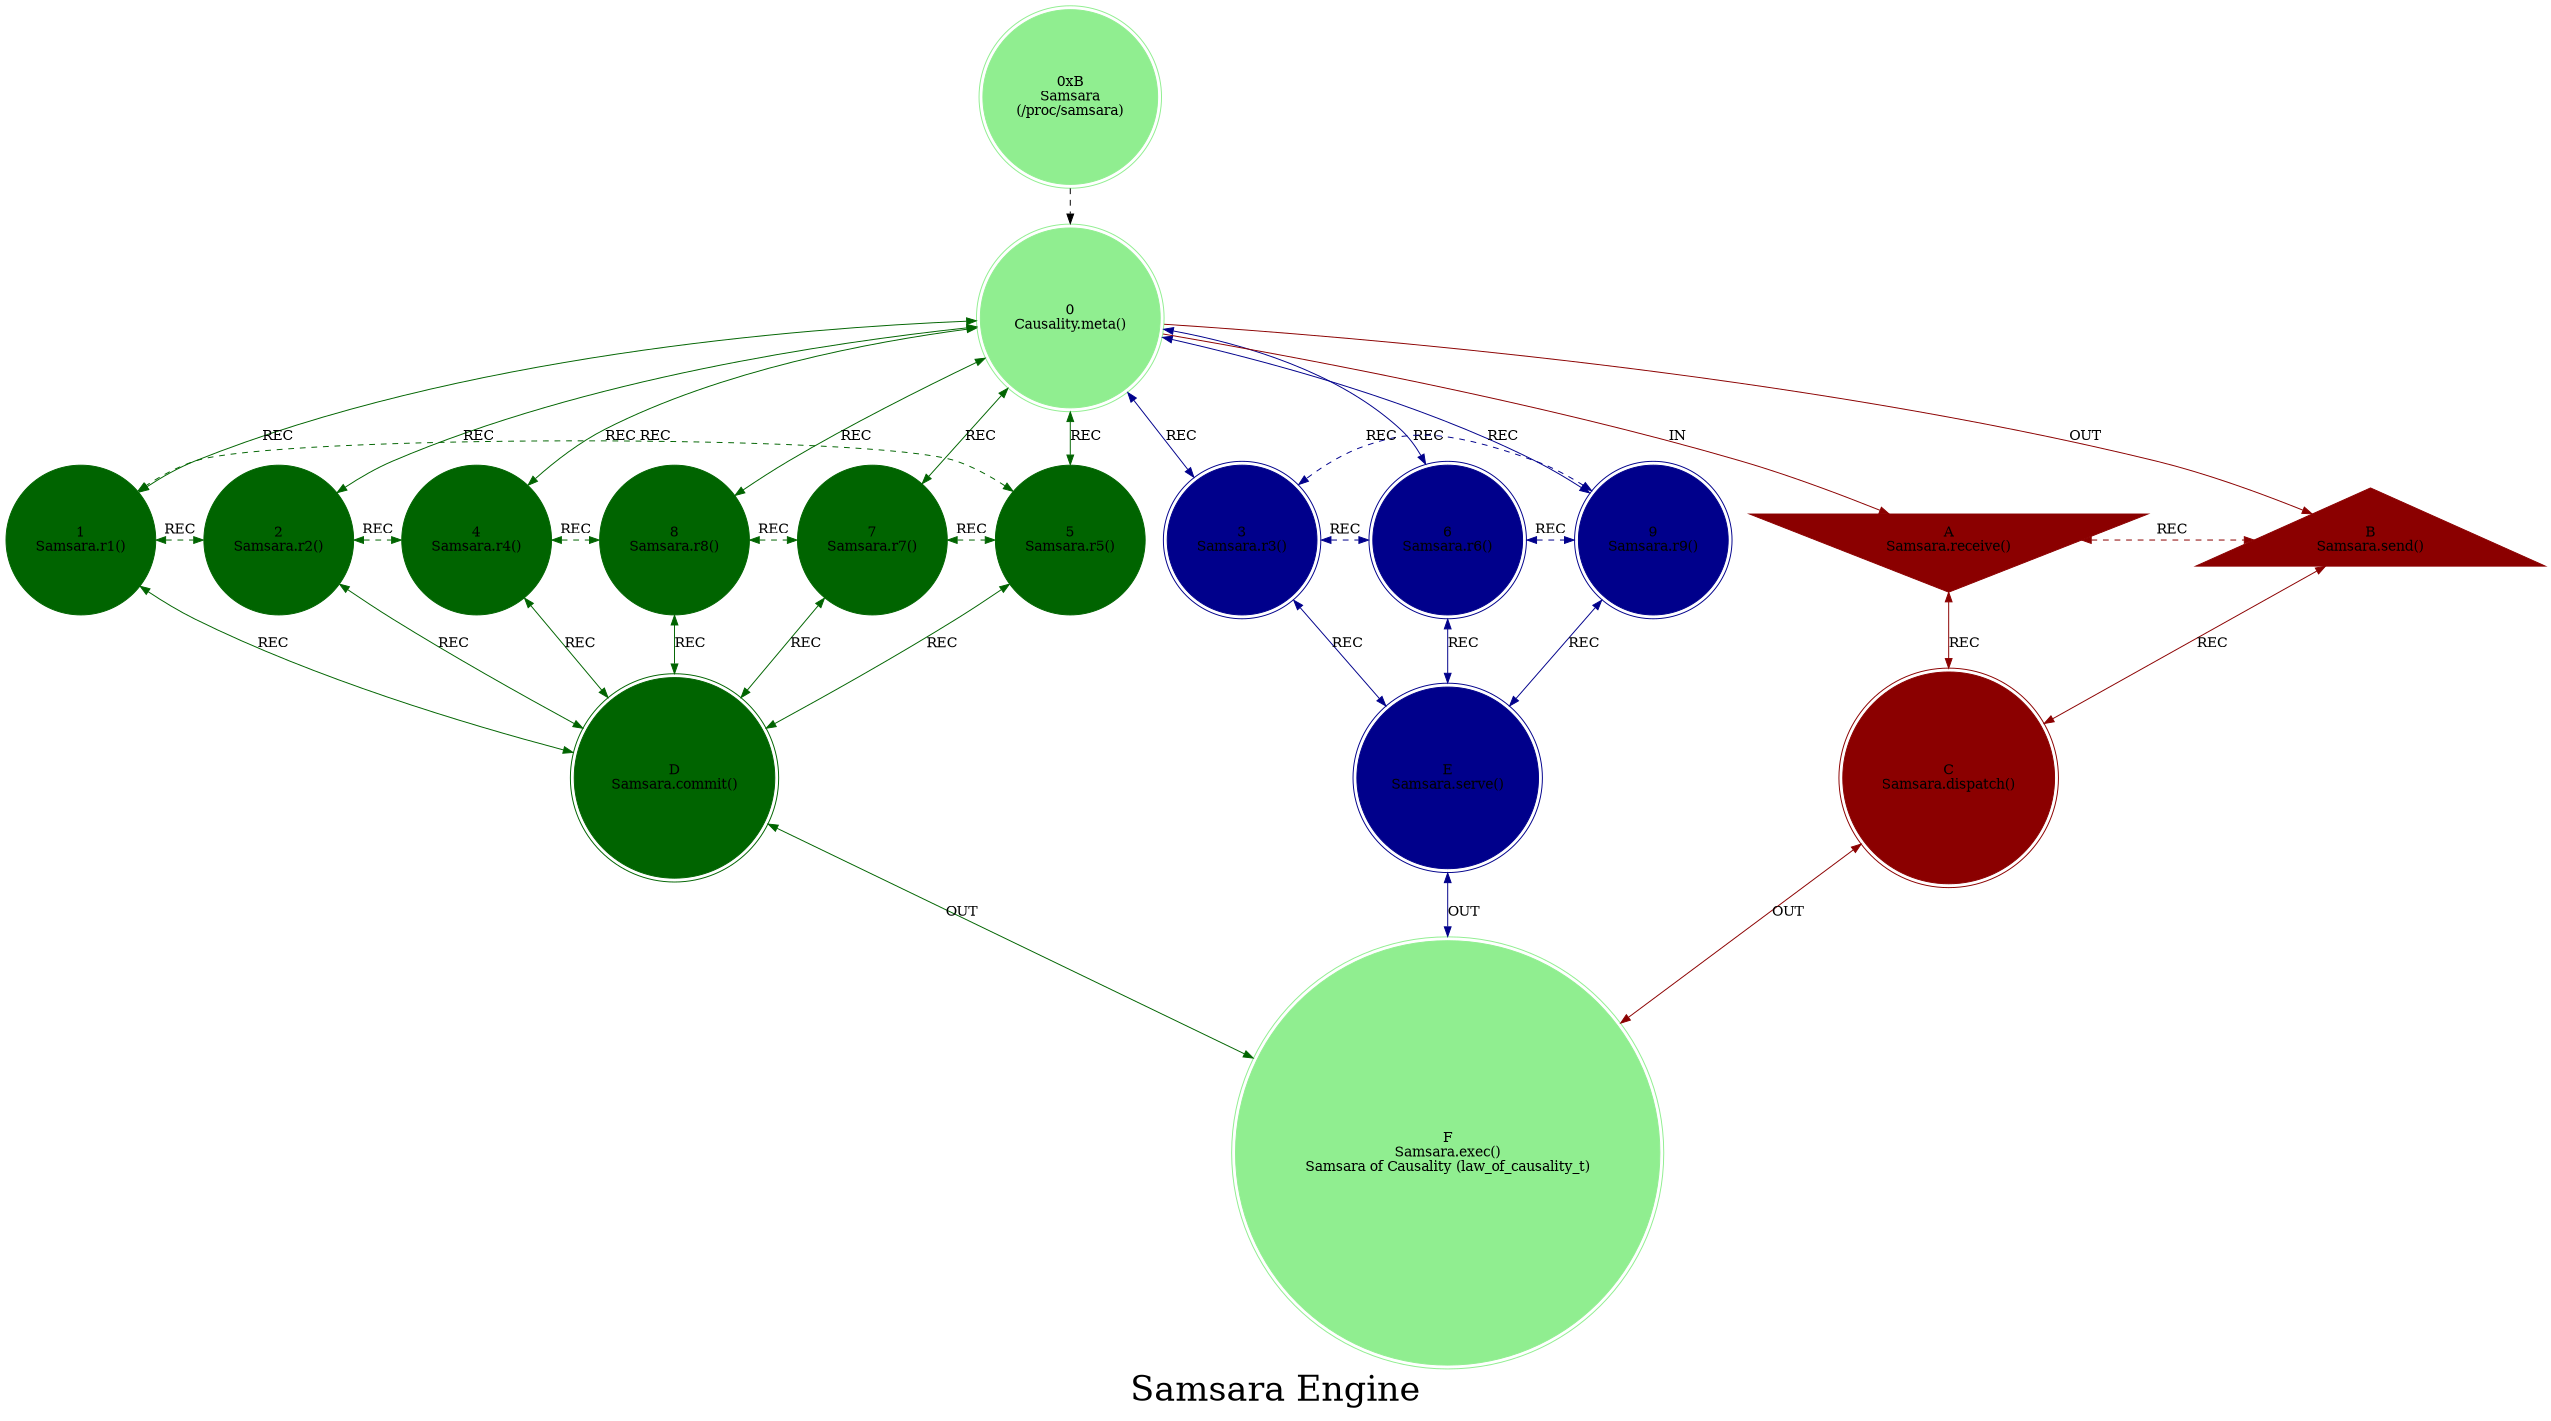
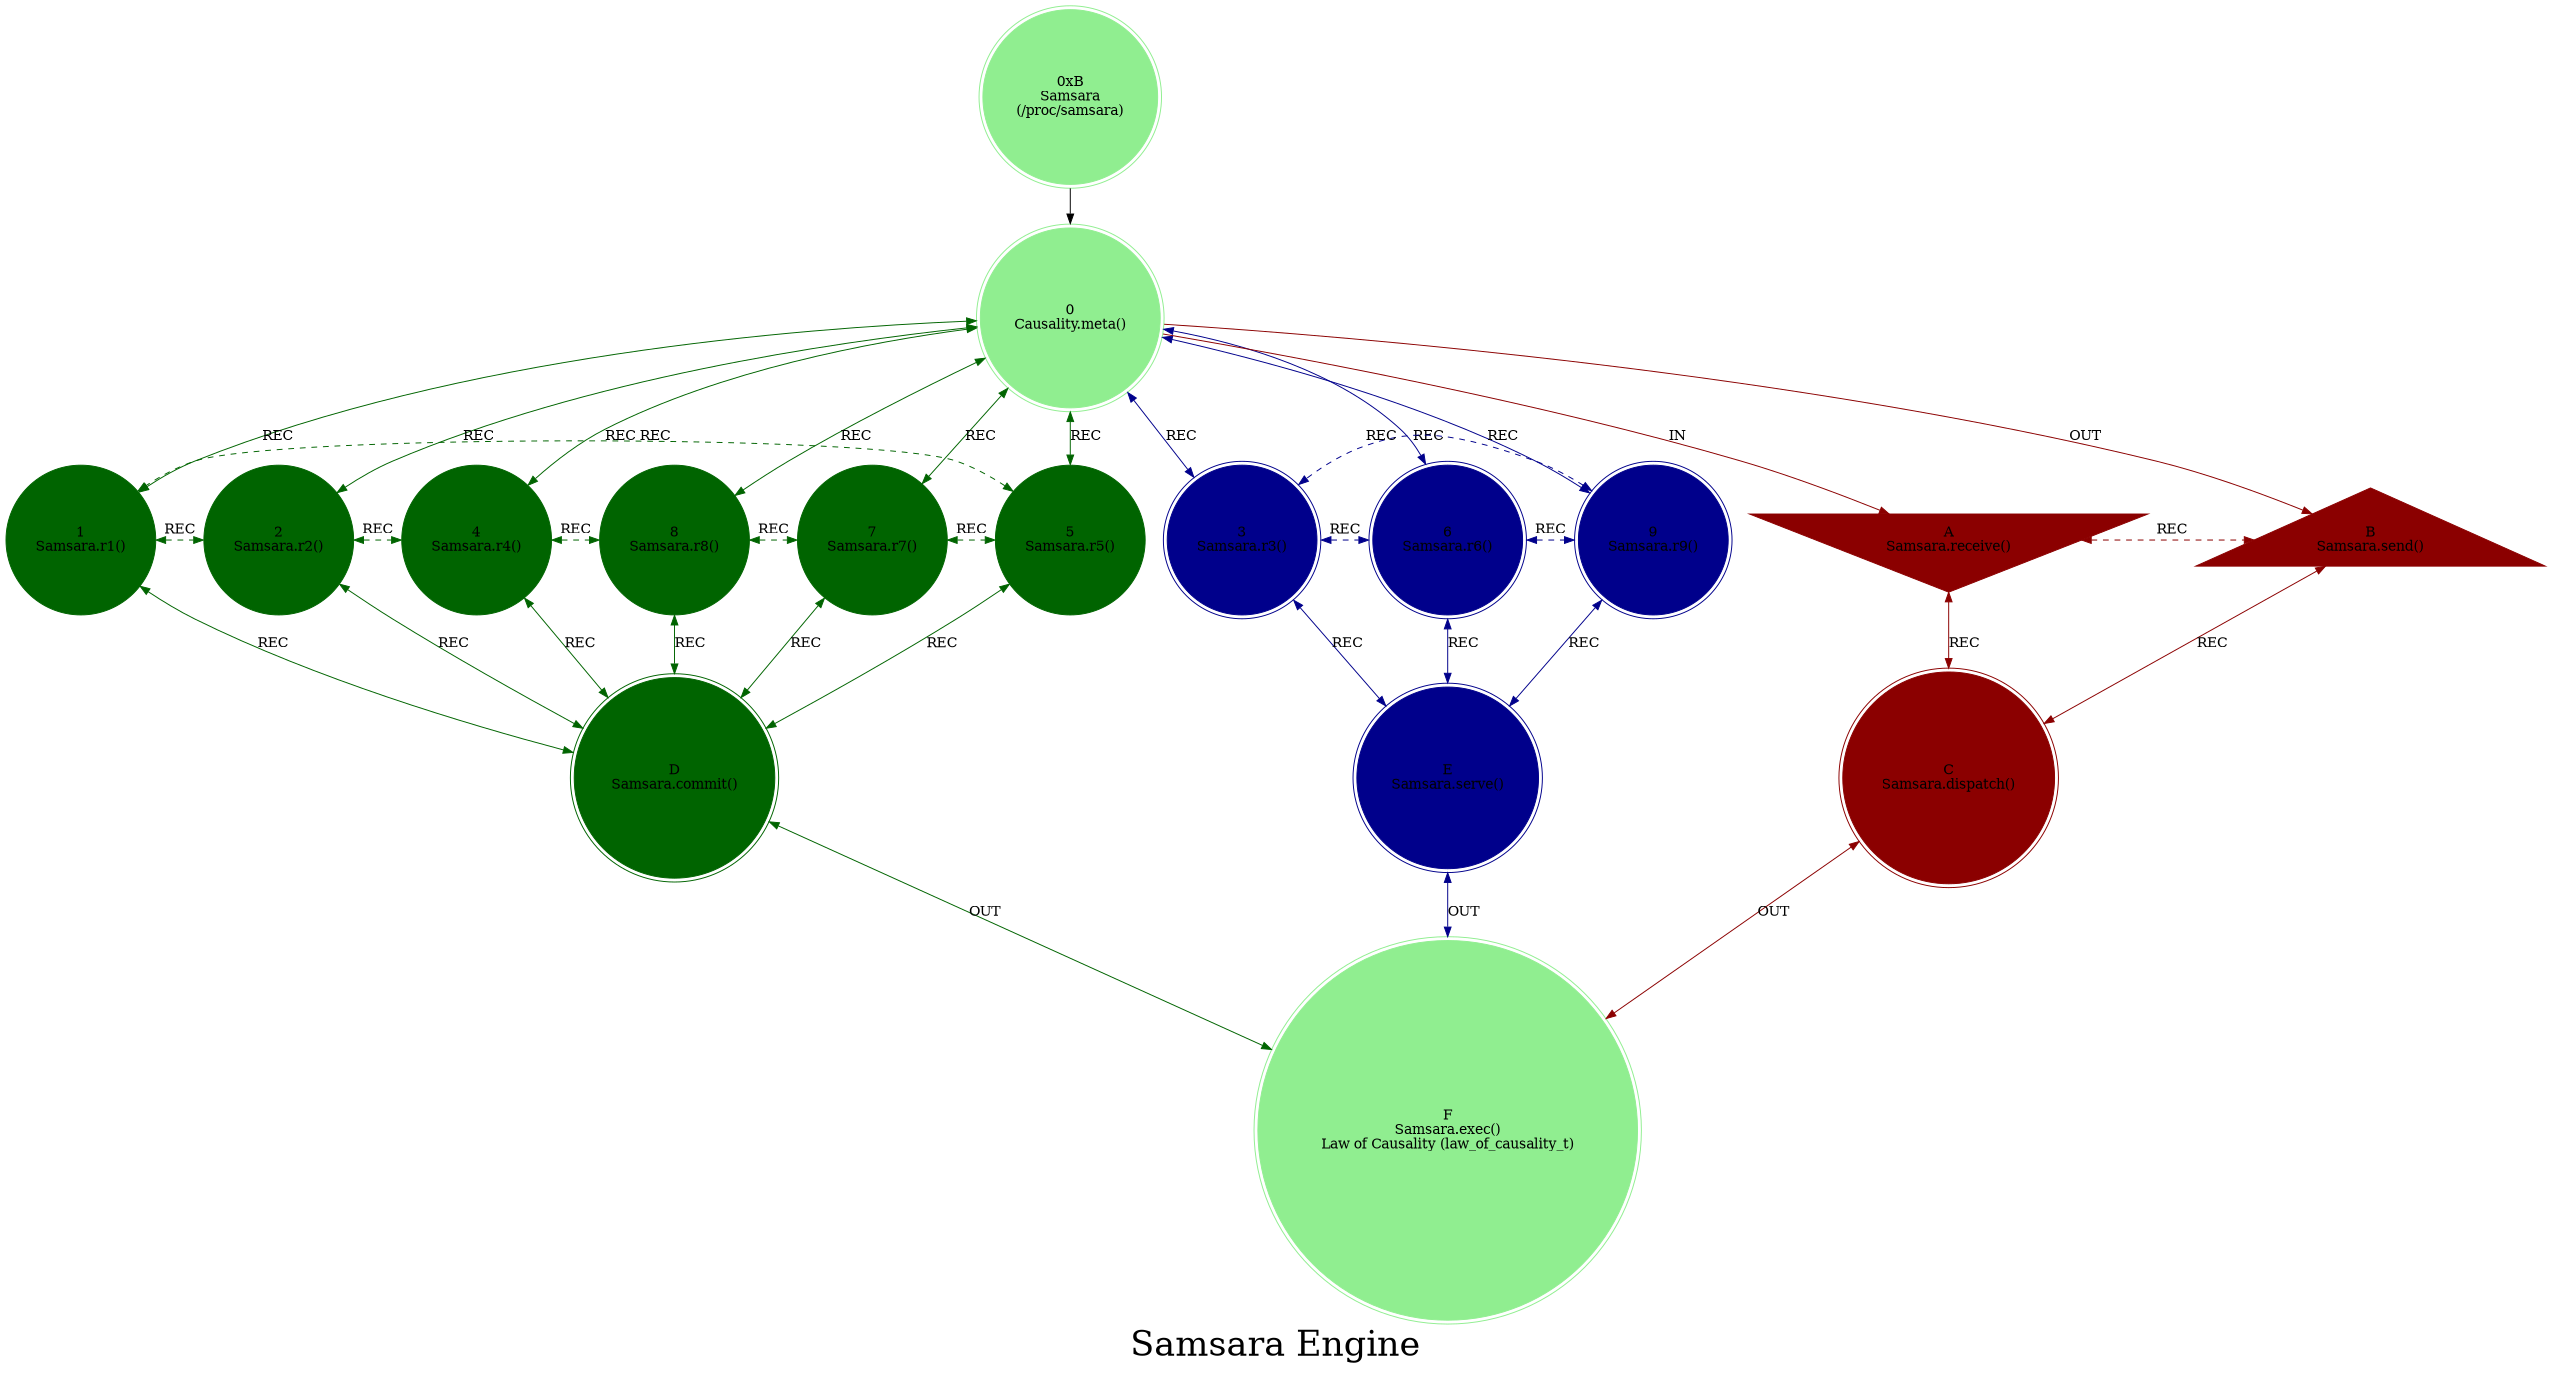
(1070, 201) -> (1070, 201)
(1448, 1153) -> (1448, 1130)
